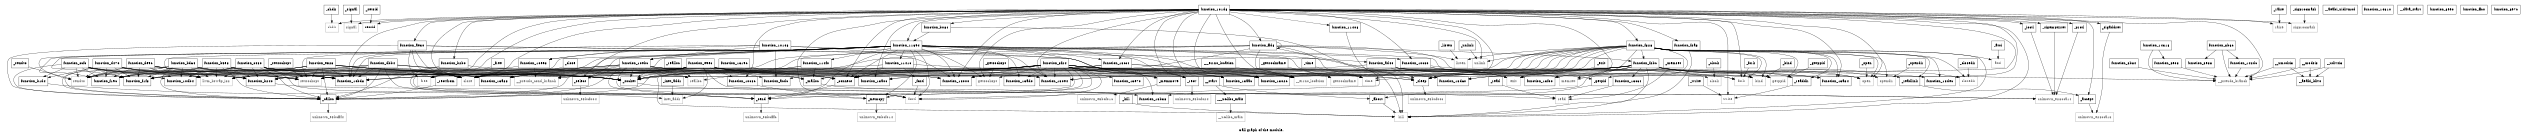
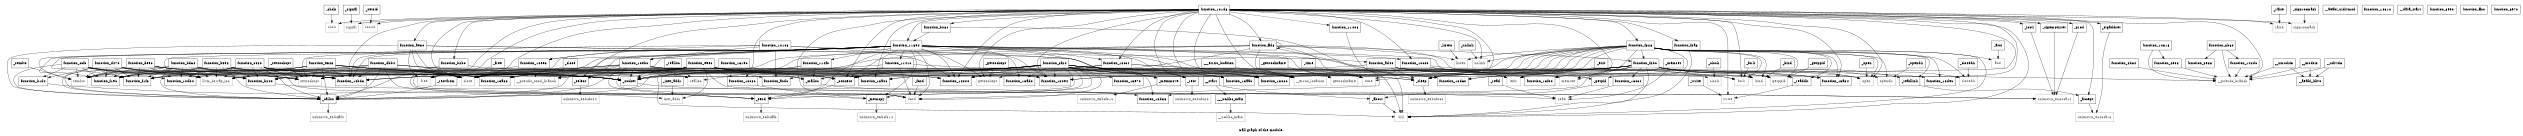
(370, 28) -> (370, 28)
(908, 72) -> (904, 80)
(1126, 99) -> none
